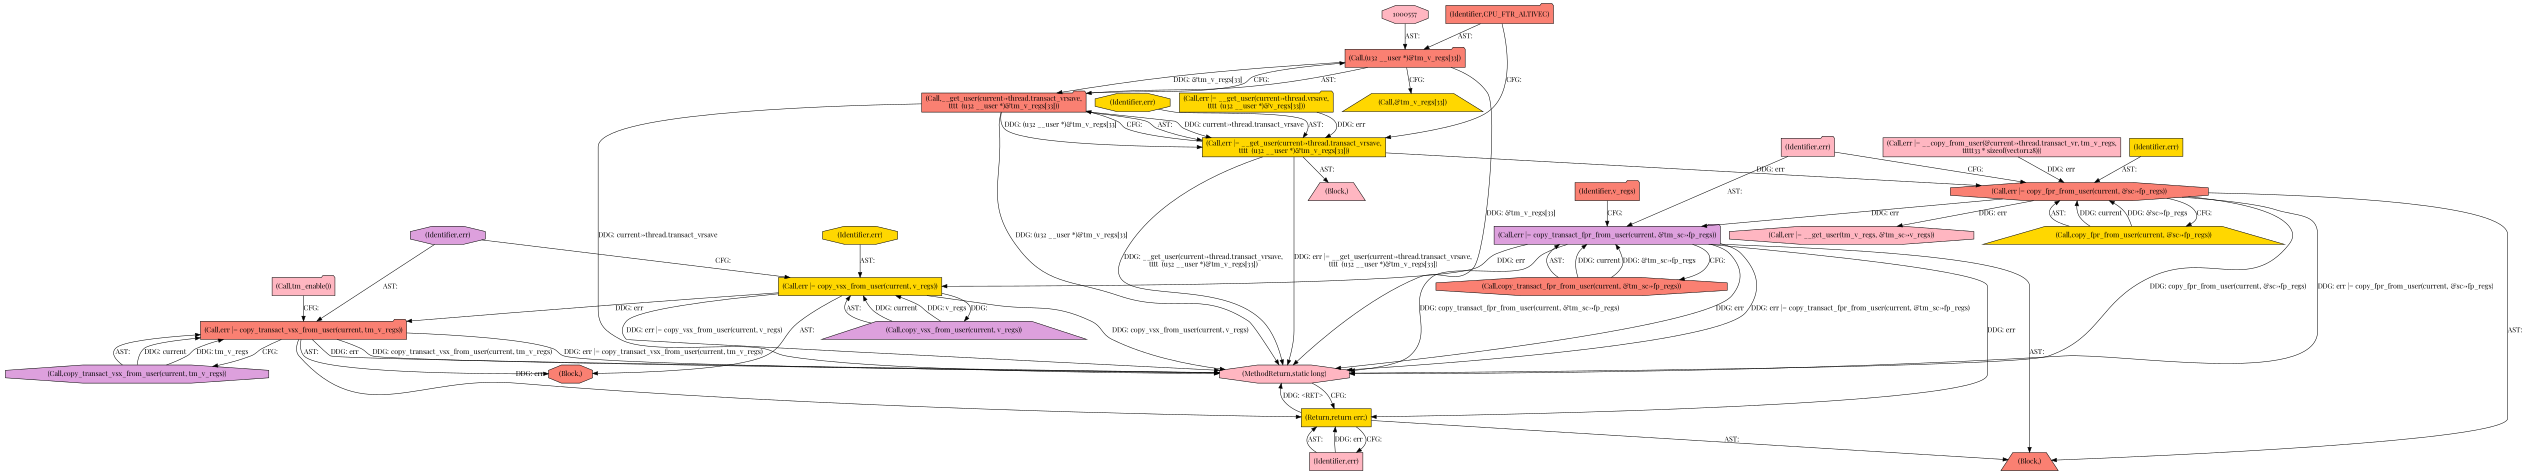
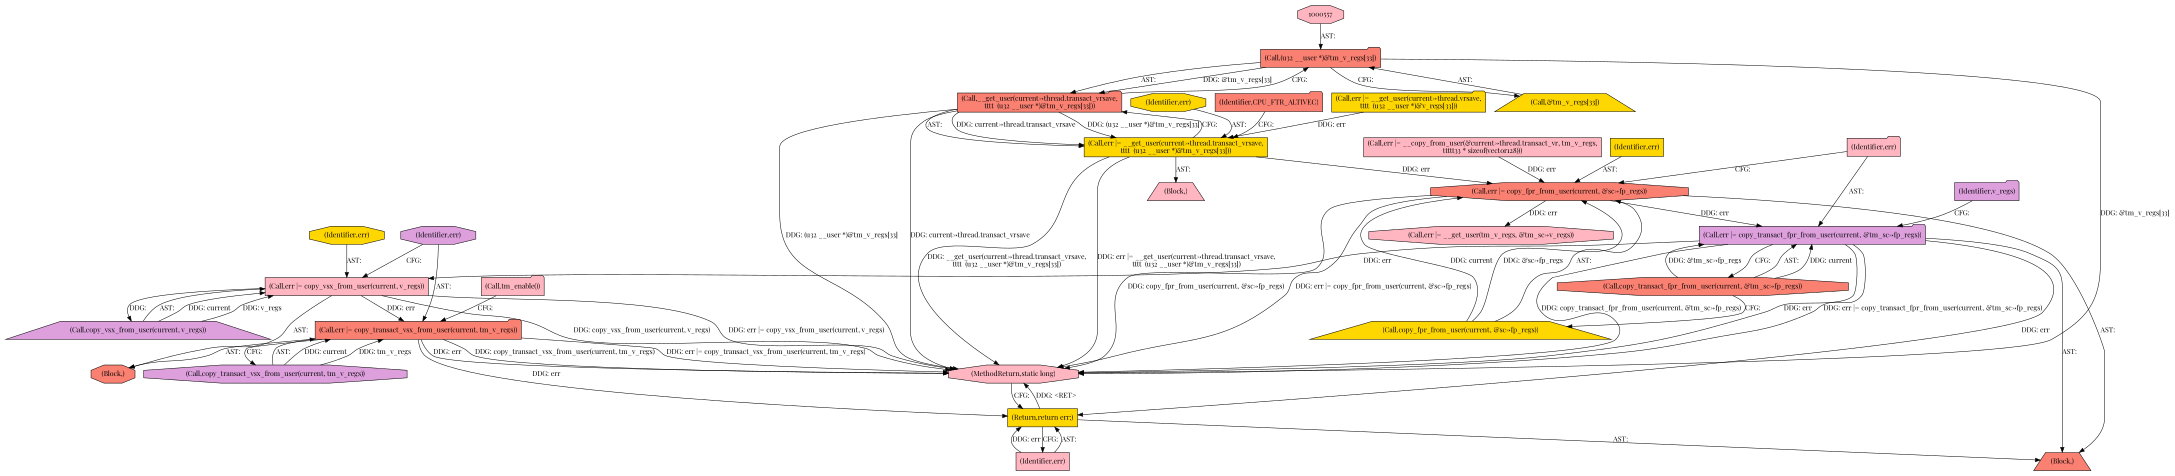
(1455, 35) -> (1448, 81)
(1607, 192) -> (1987, 192)
(2189, 206) -> (1670, 322)
(860, 287) -> (347, 287)
